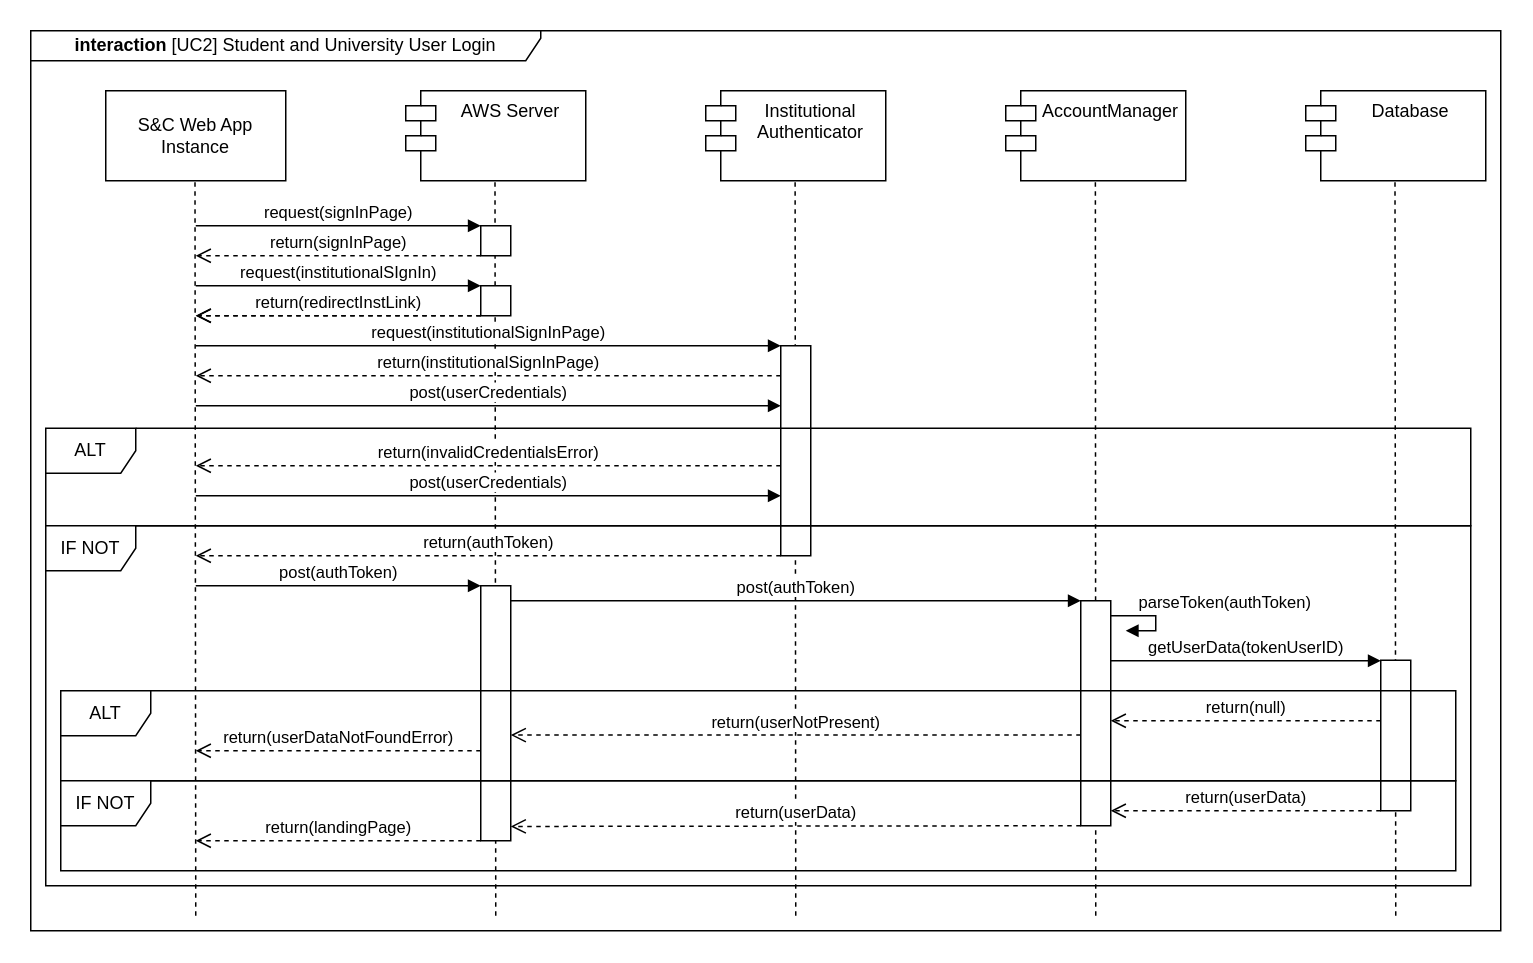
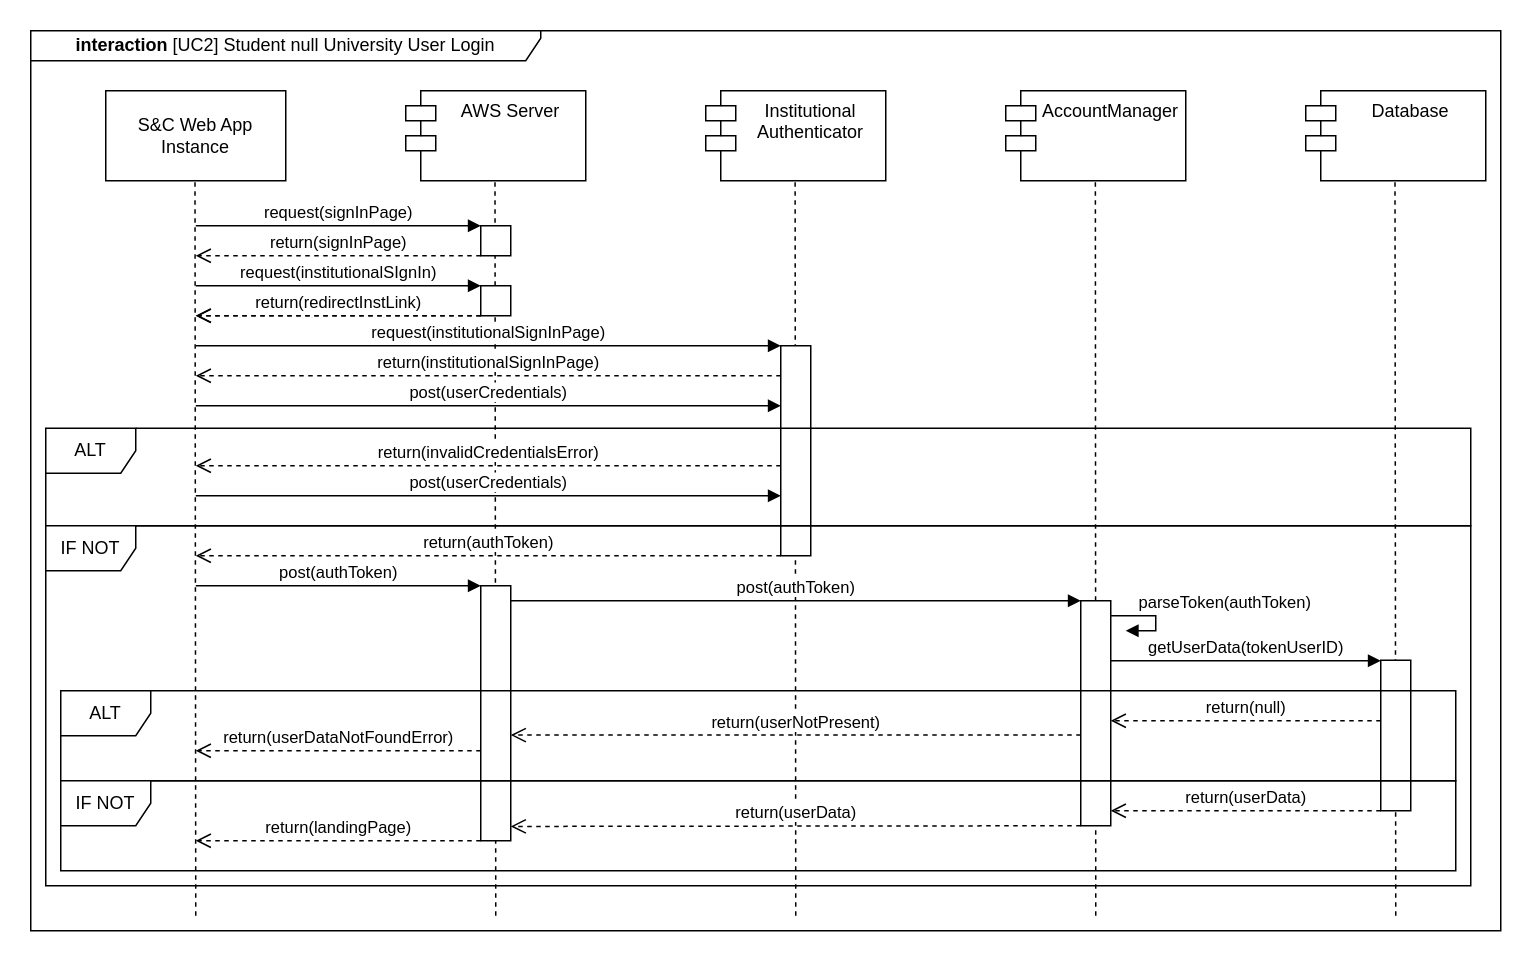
(286, 46) -> (286, 46)
